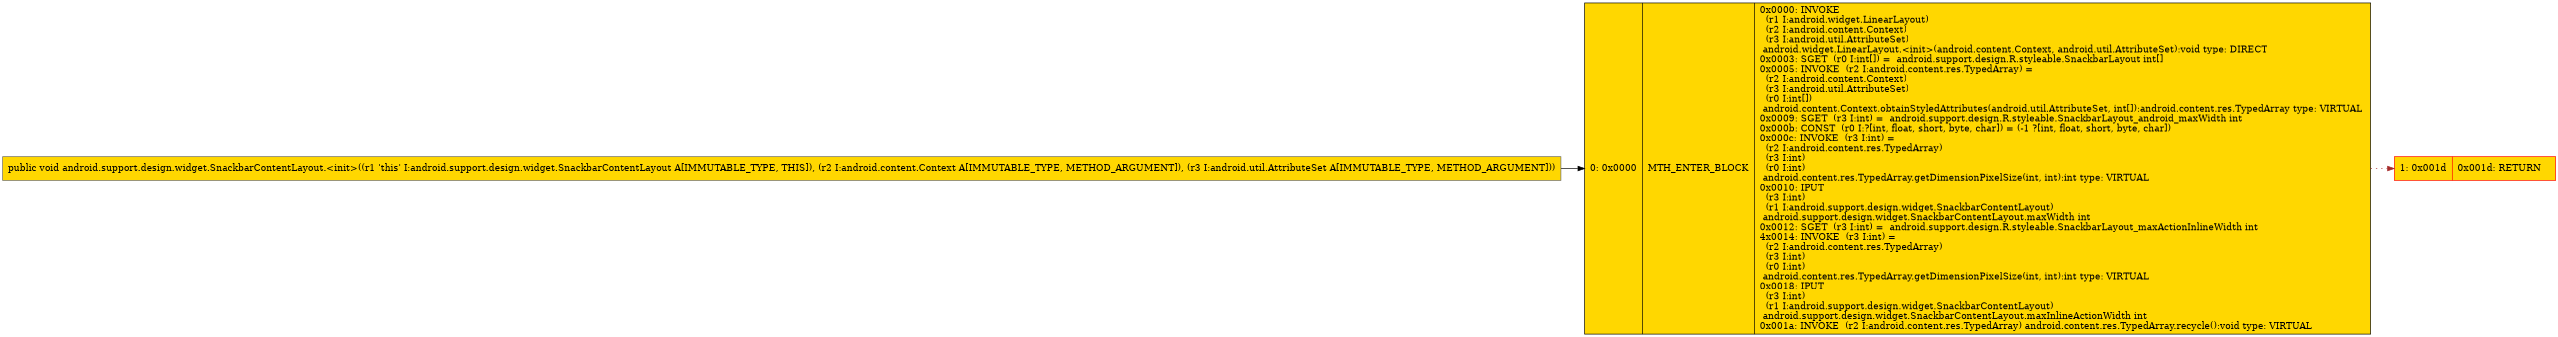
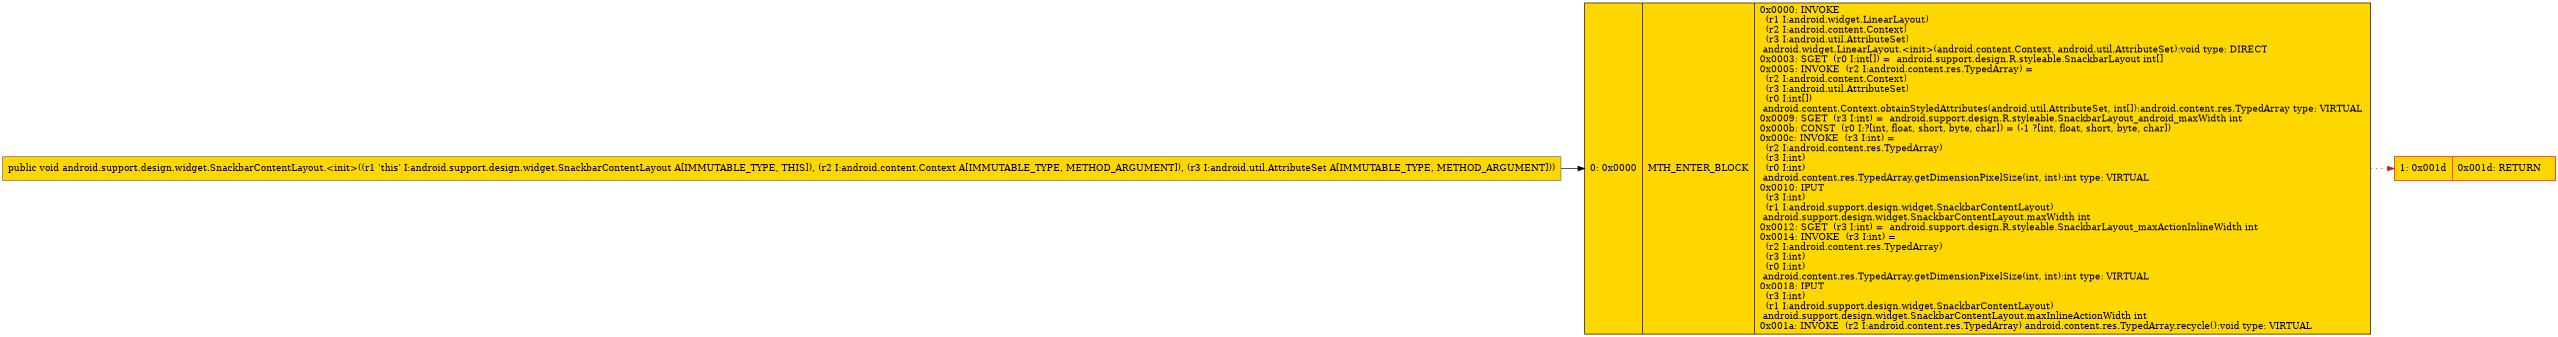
(1830, 237) -> (1830, 237)
